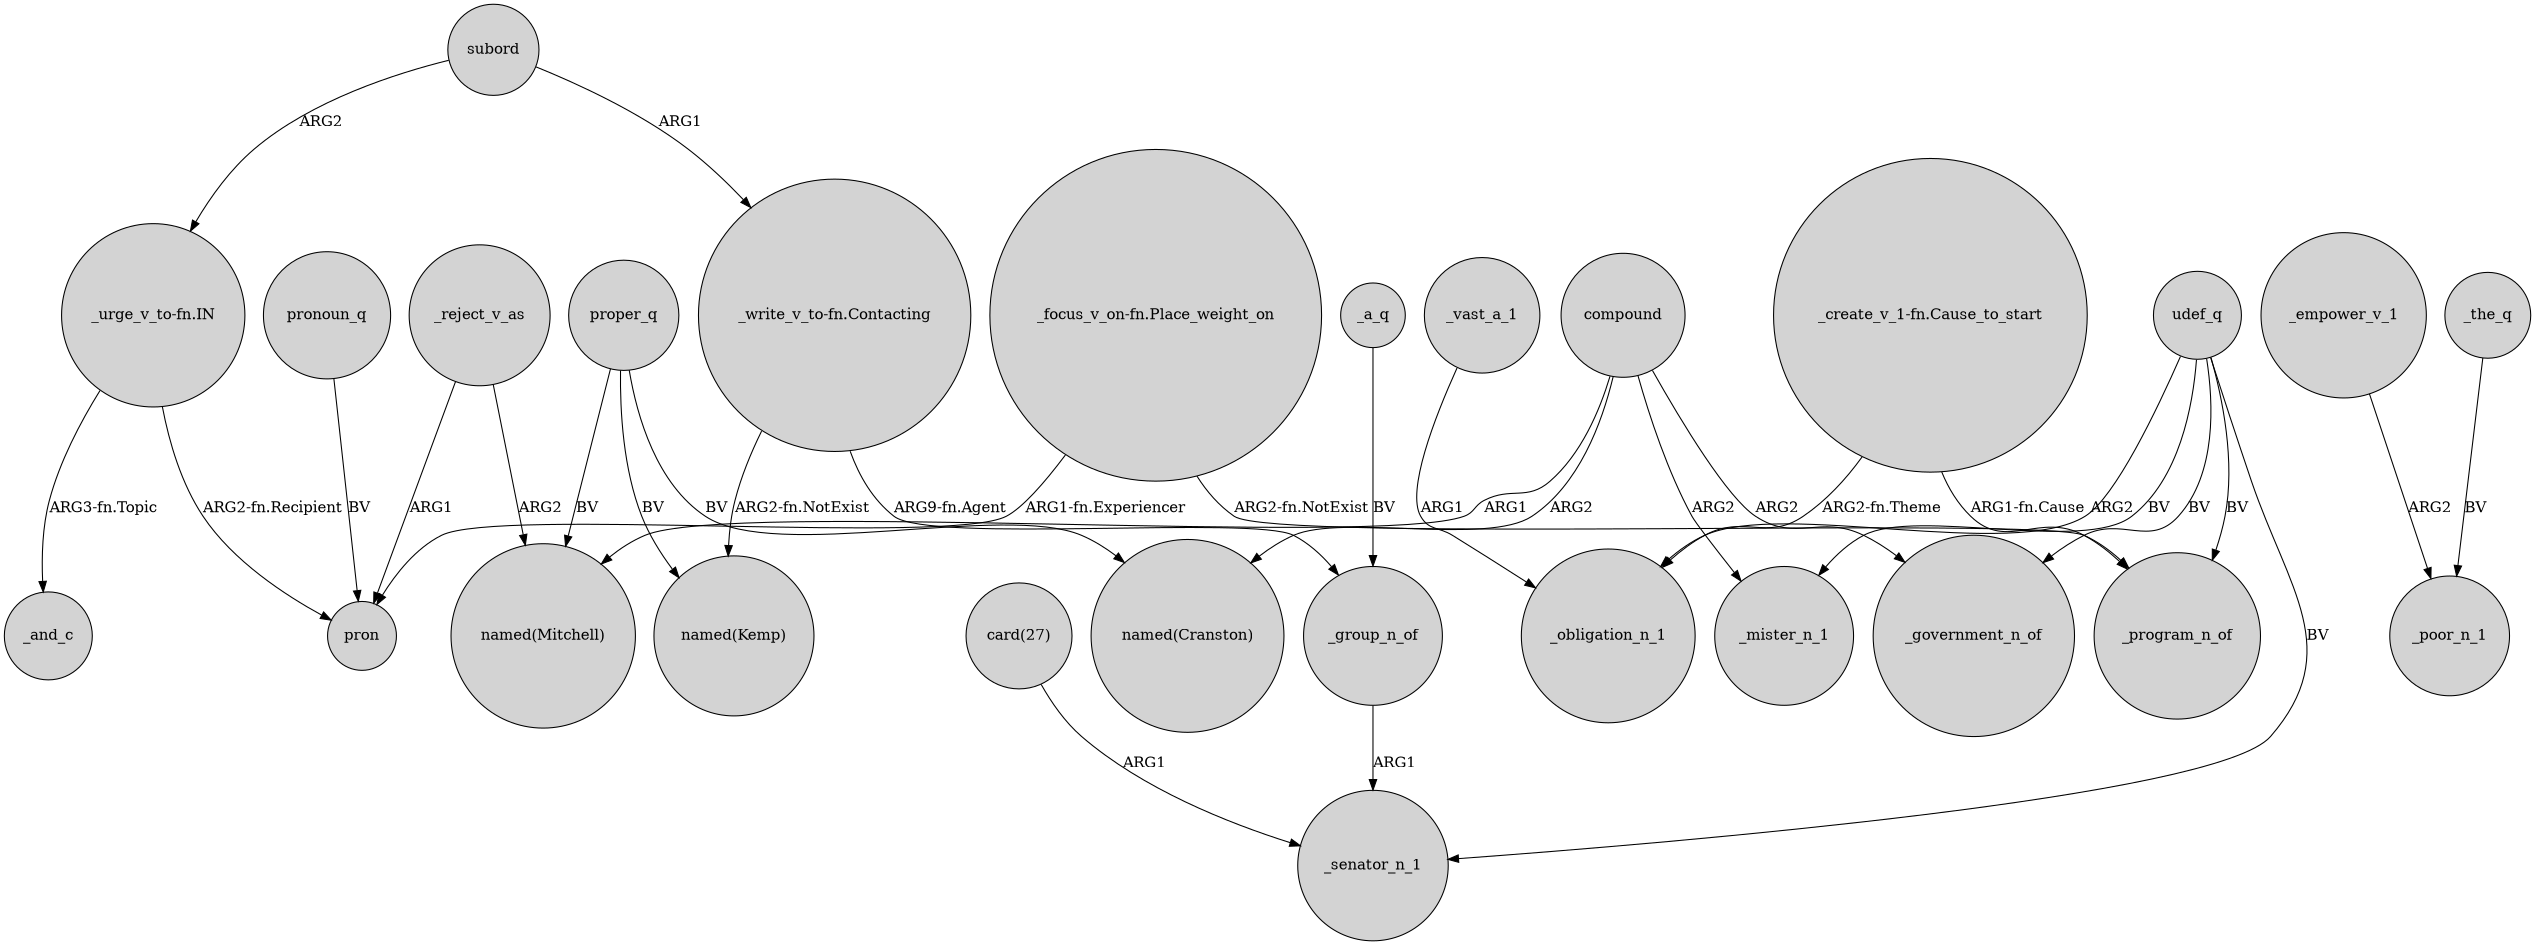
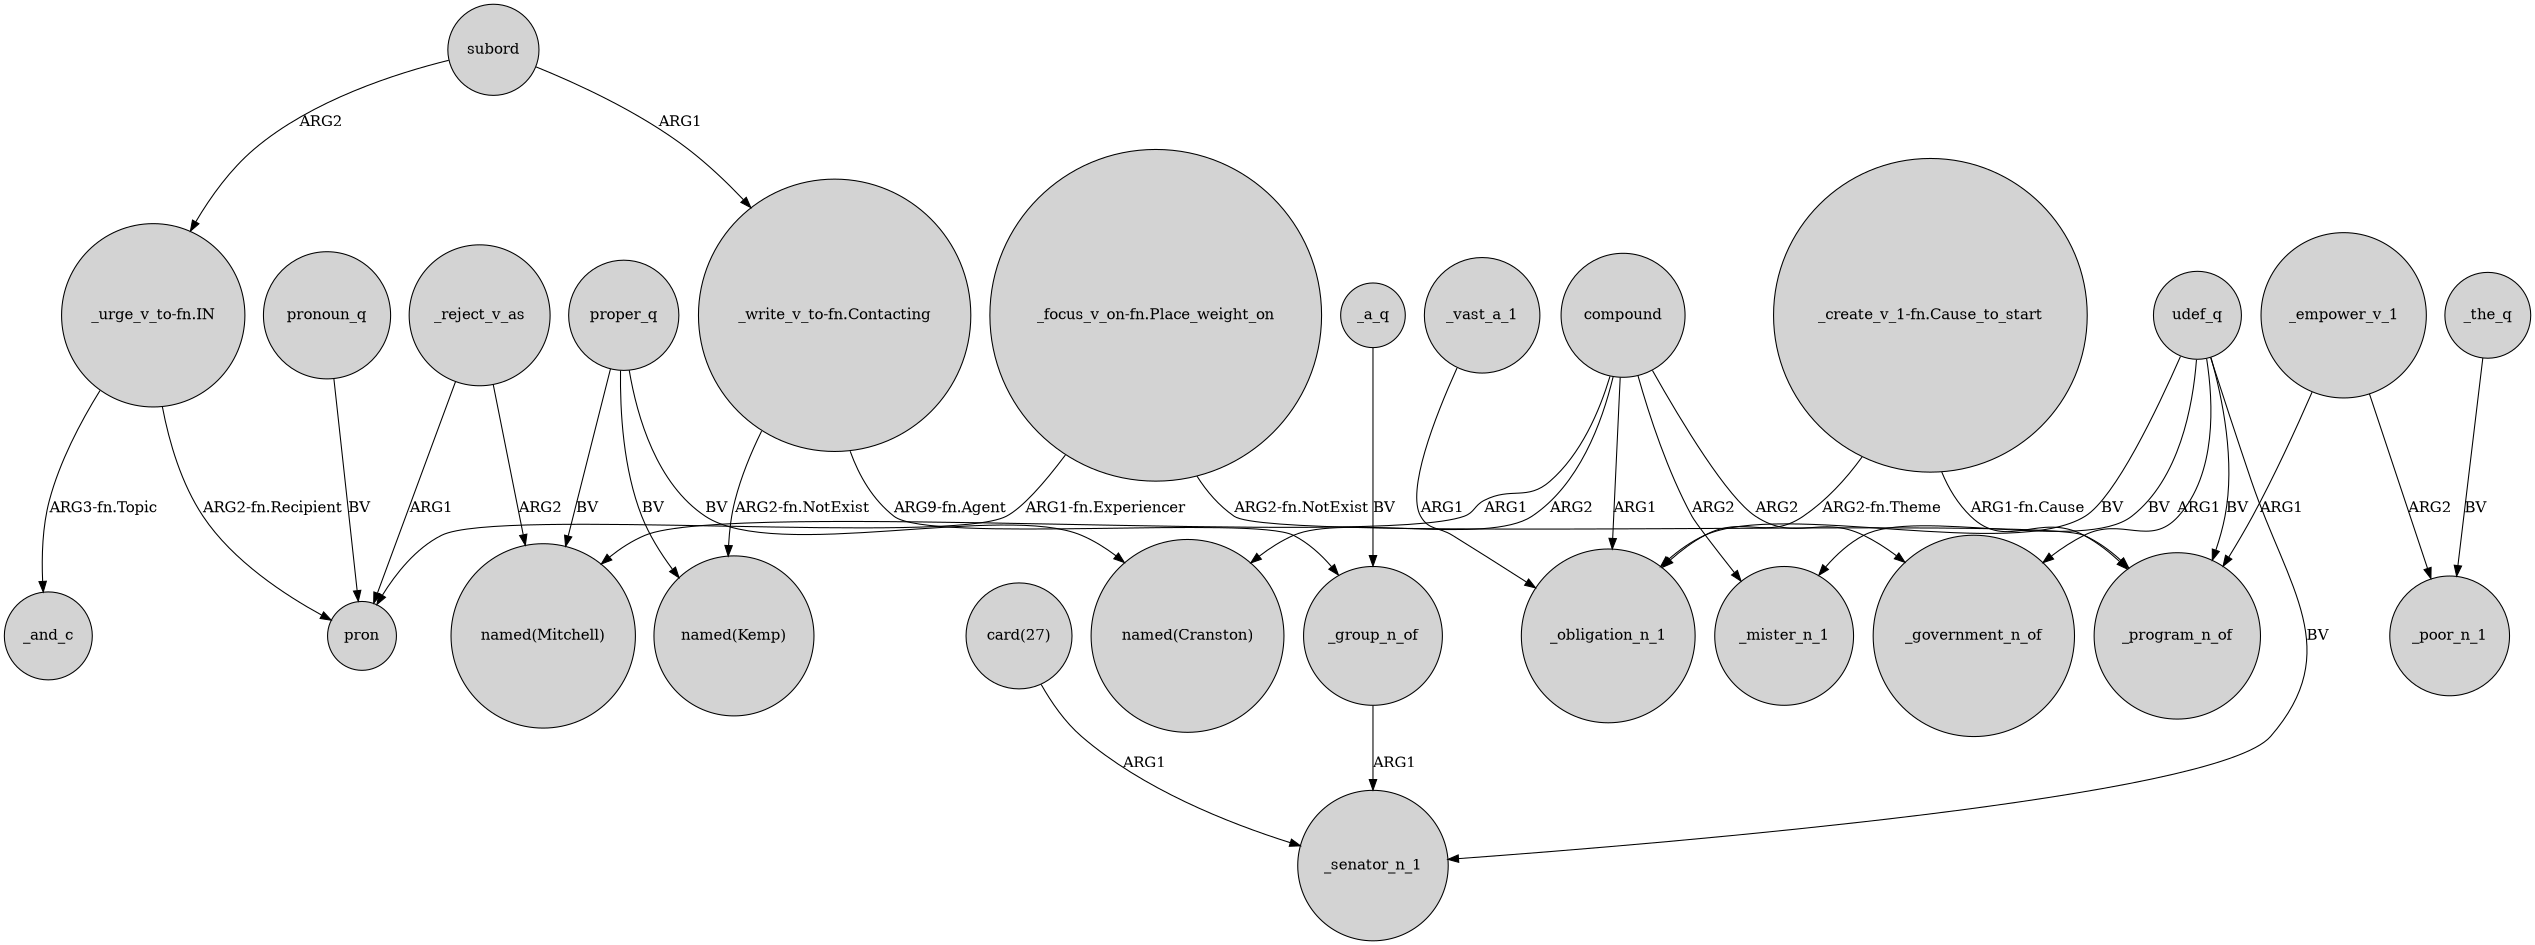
none -> (1616, 458)
none -> (2273, 476)
(2112, 508) -> (2112, 508)
(2199, 508) -> (2199, 508)
